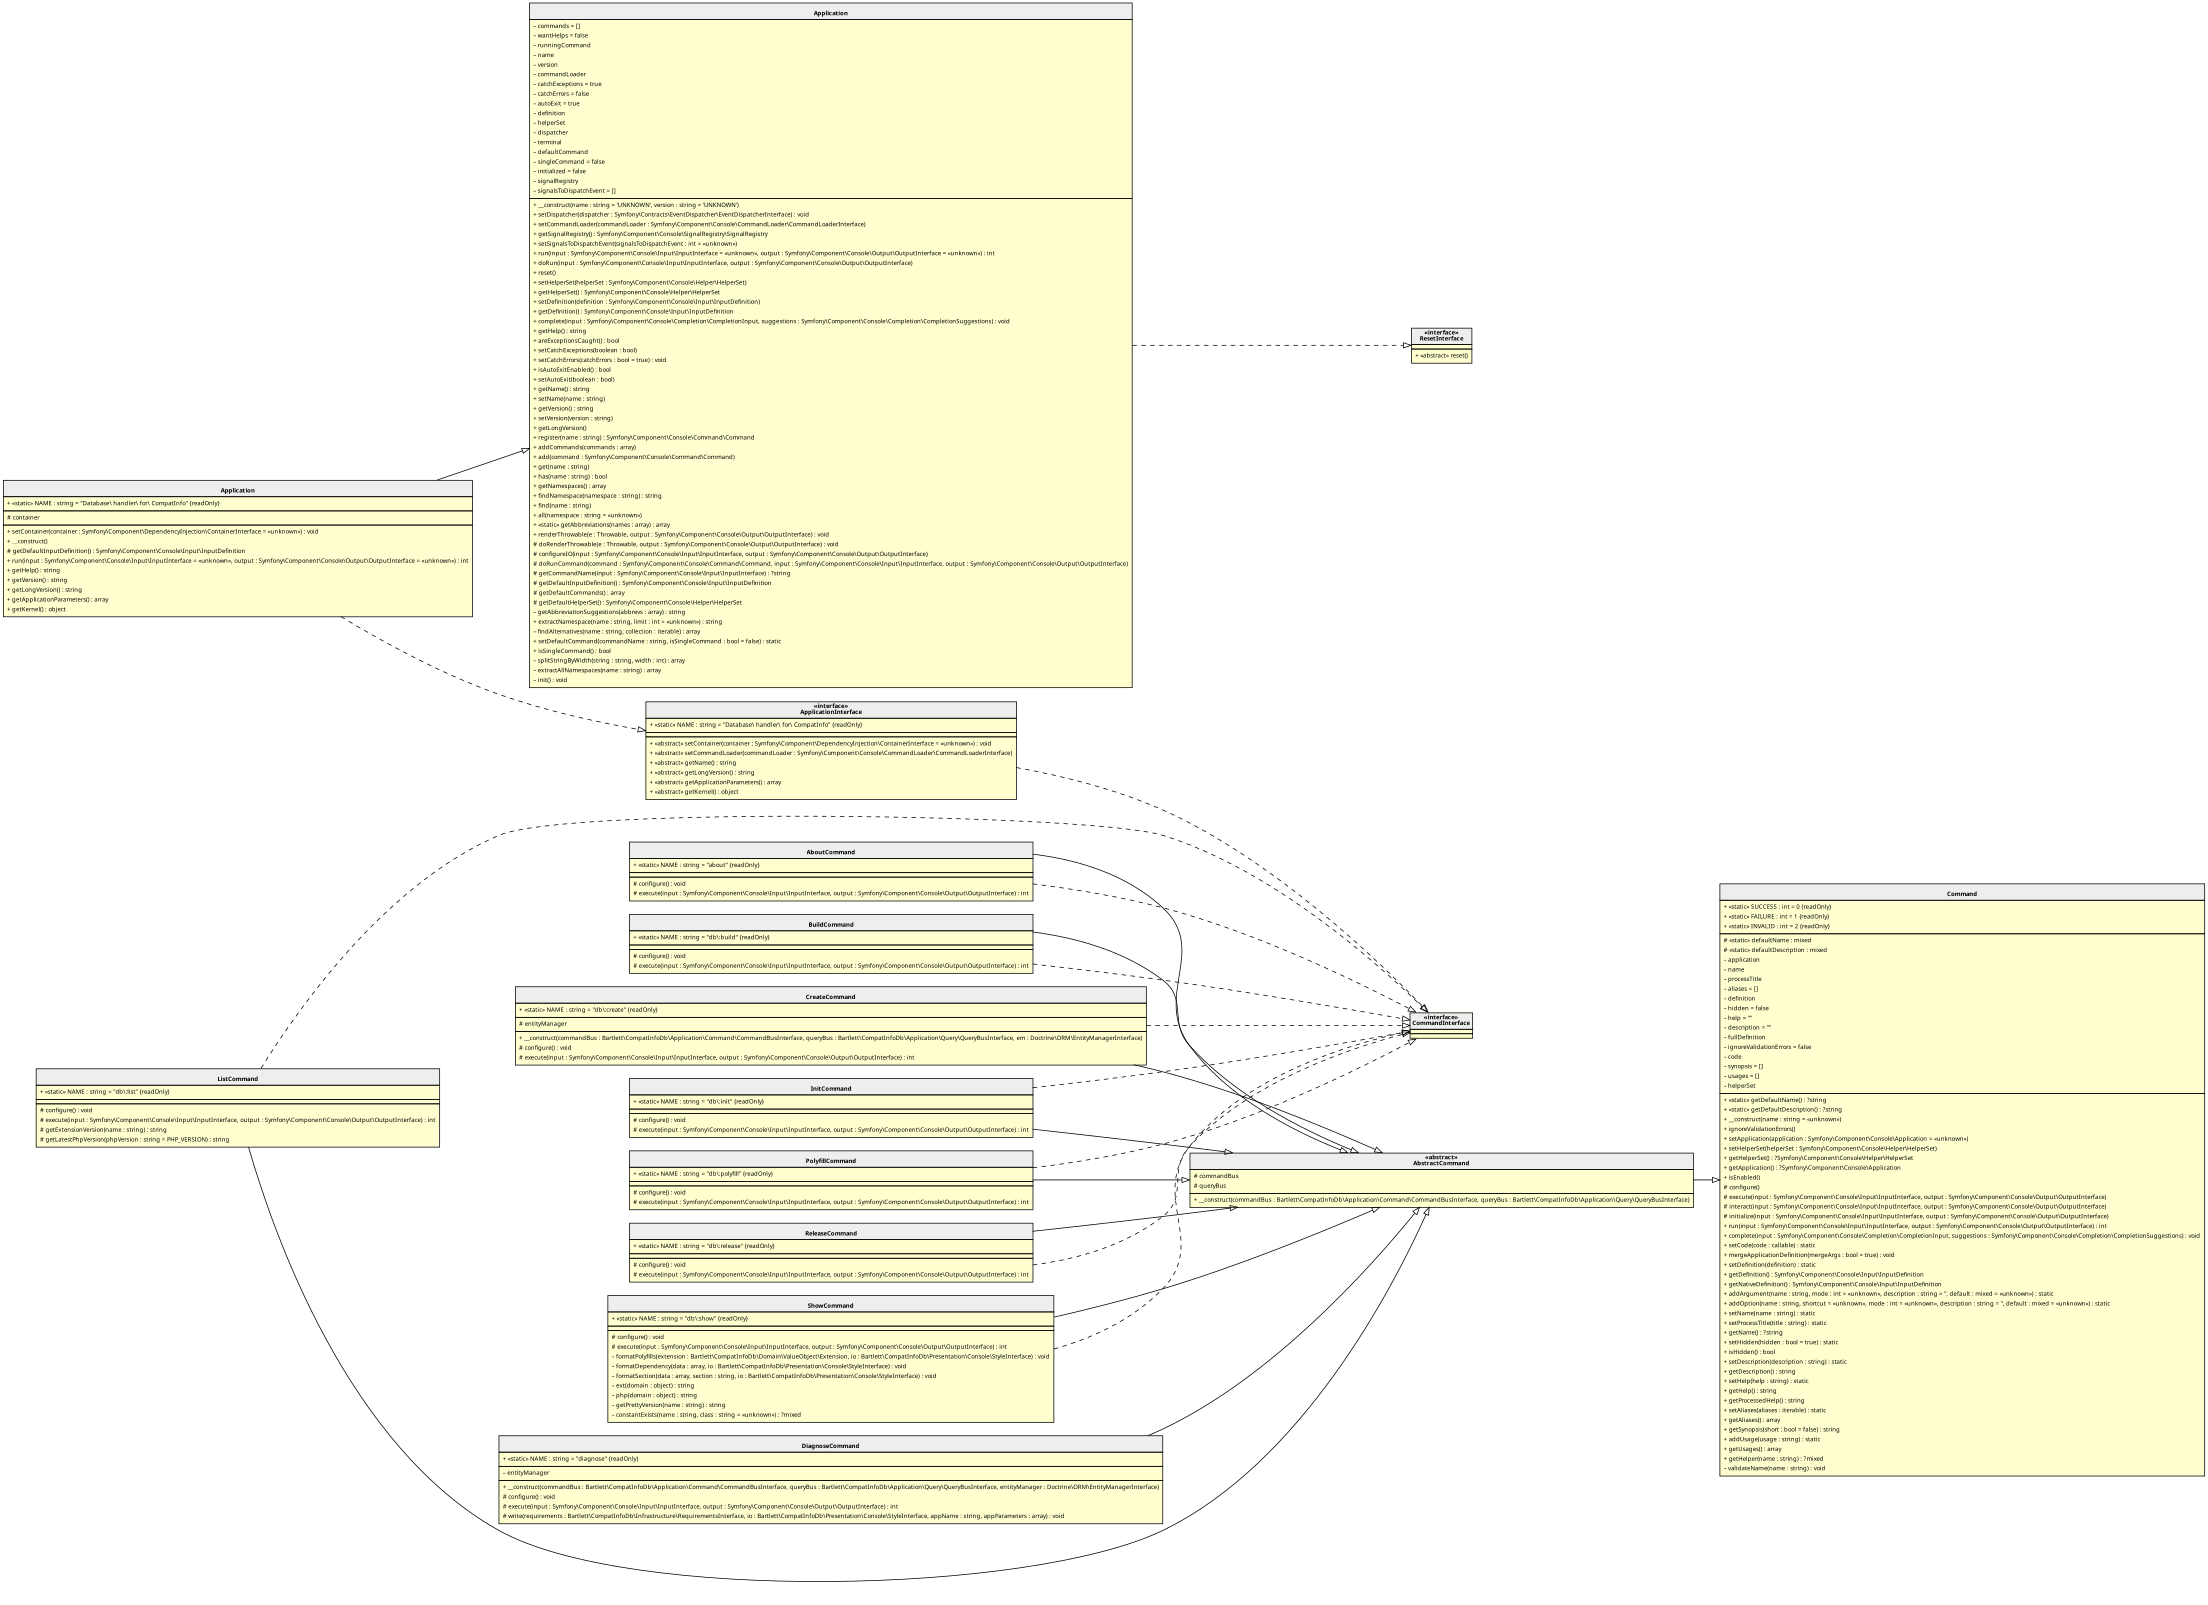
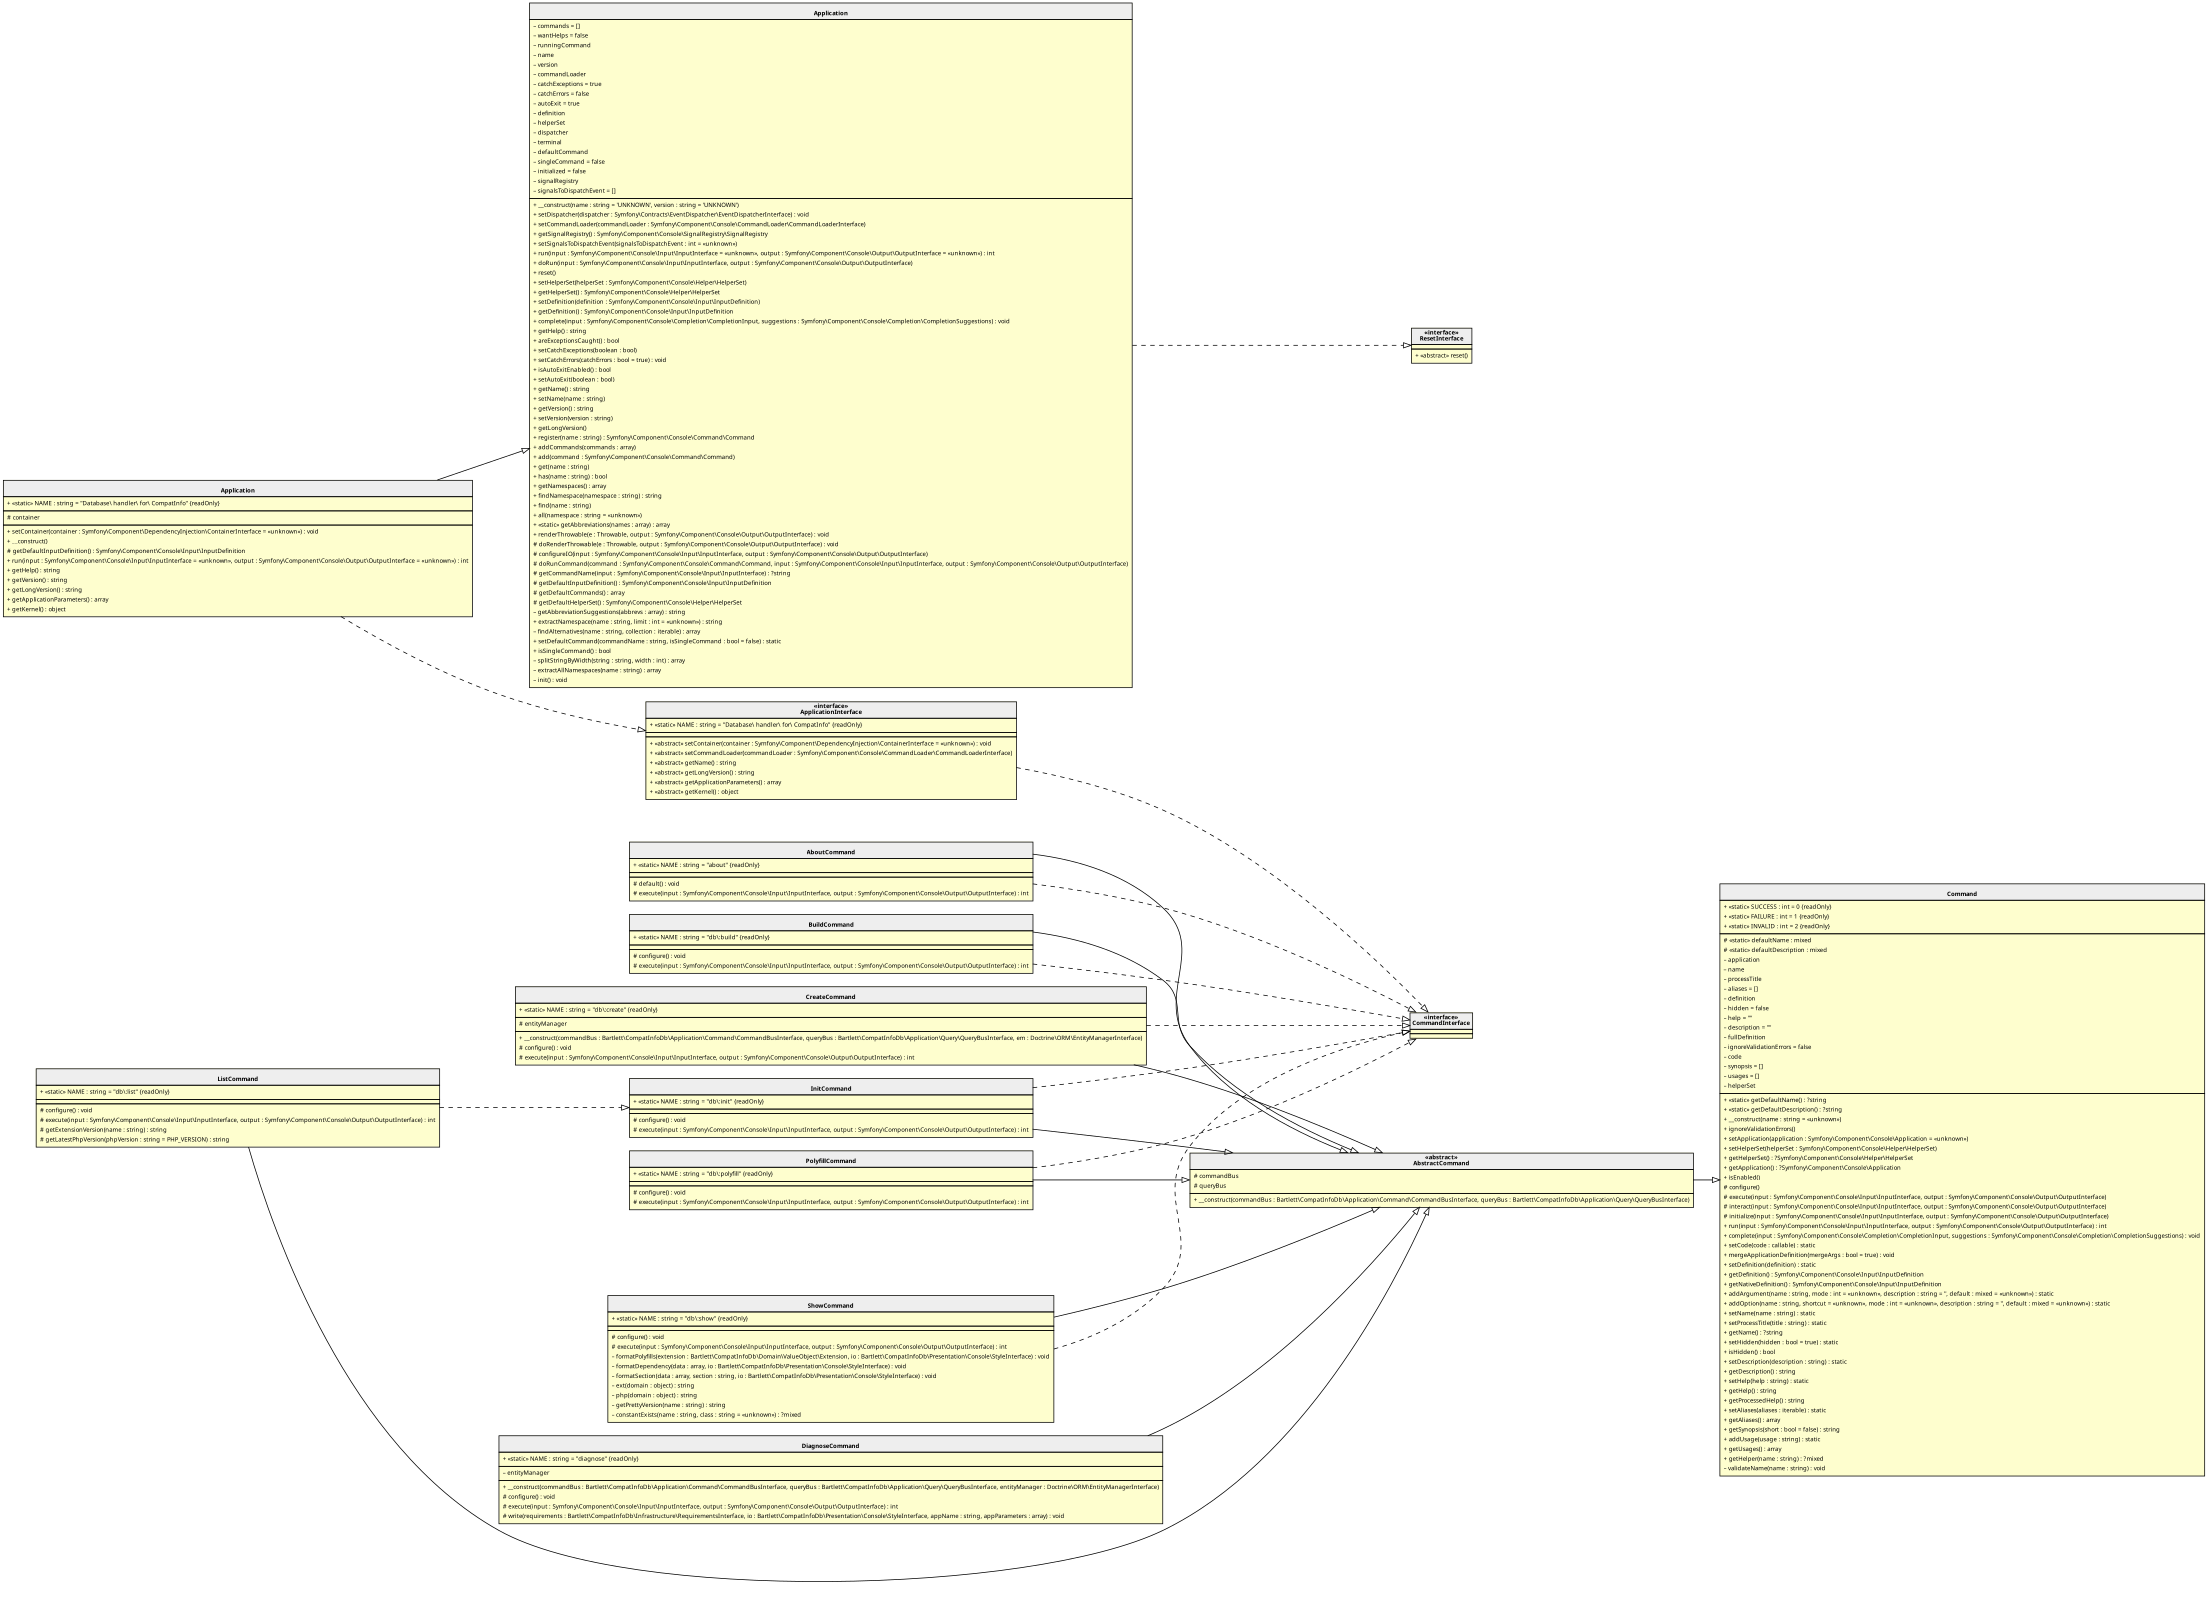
(818, 816) -> (530, 1108)
(660, 884) -> (657, 884)
(831, 1252) -> none
